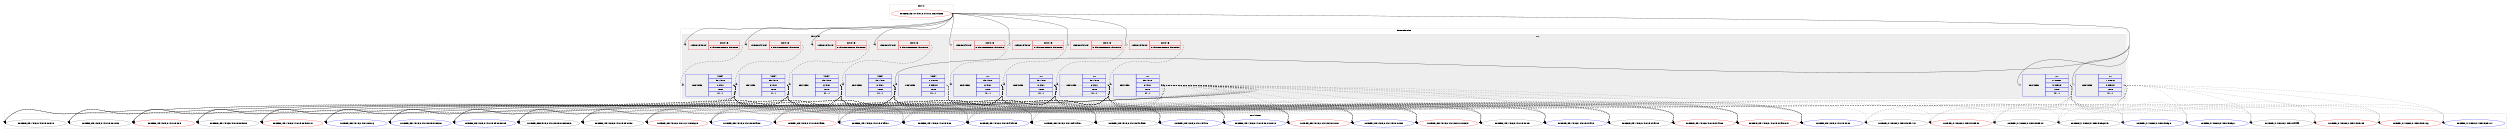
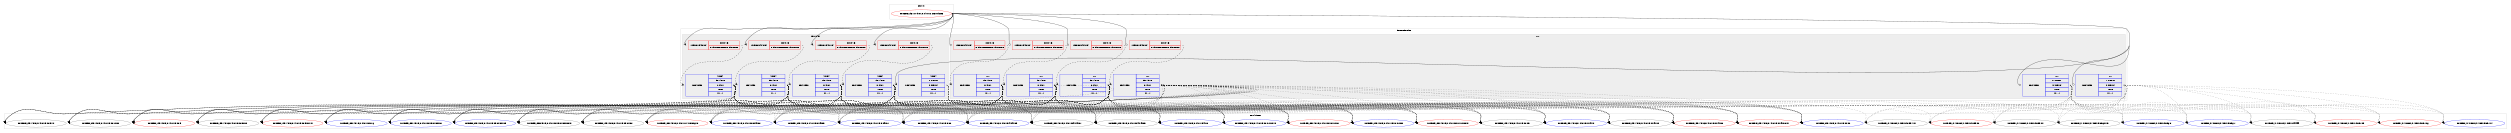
(806, 123) -> (806, 123)
